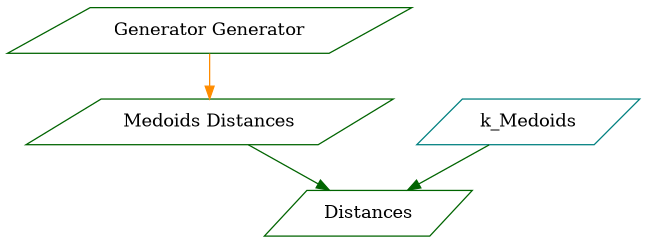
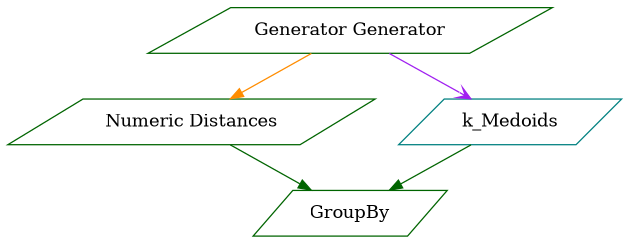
none -> (424, 73)
(210, 122) -> (191, 122)
(368, 213) -> (350, 213)
